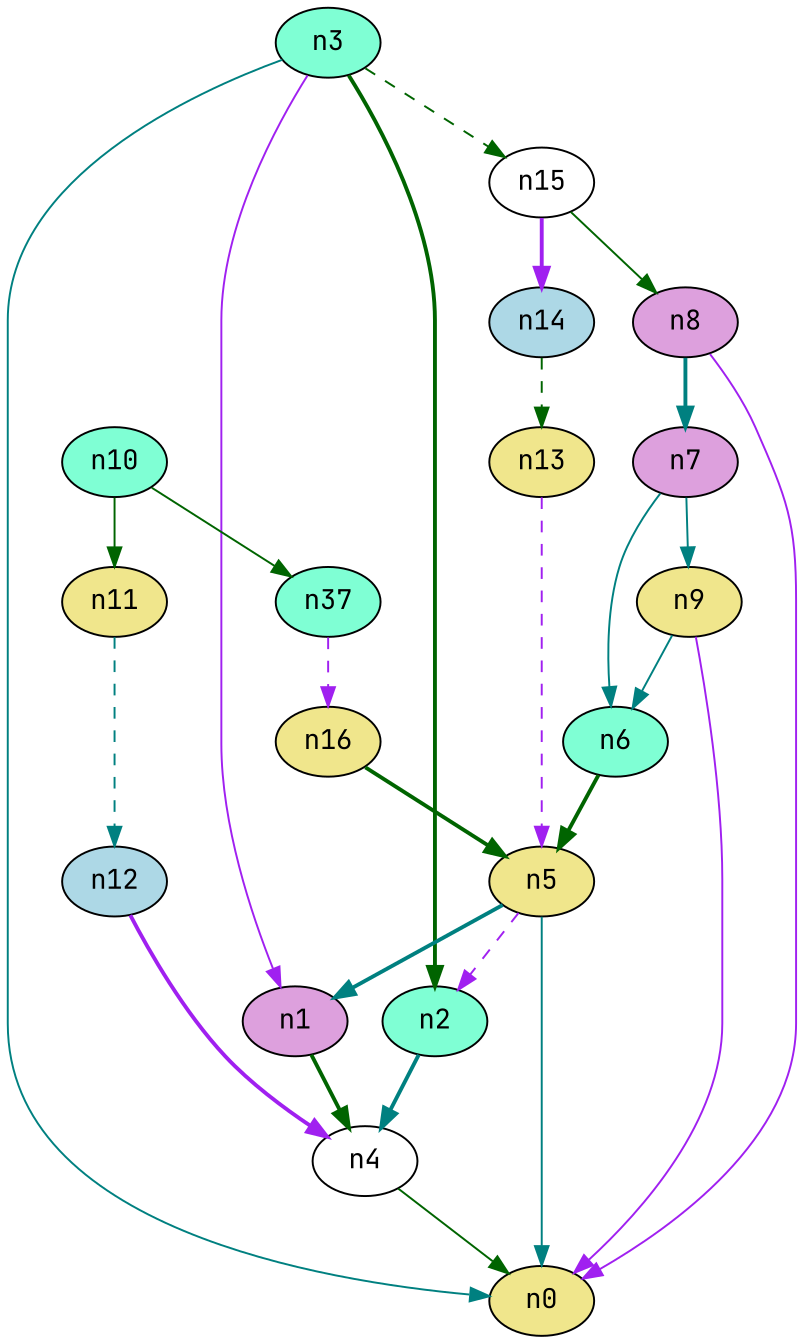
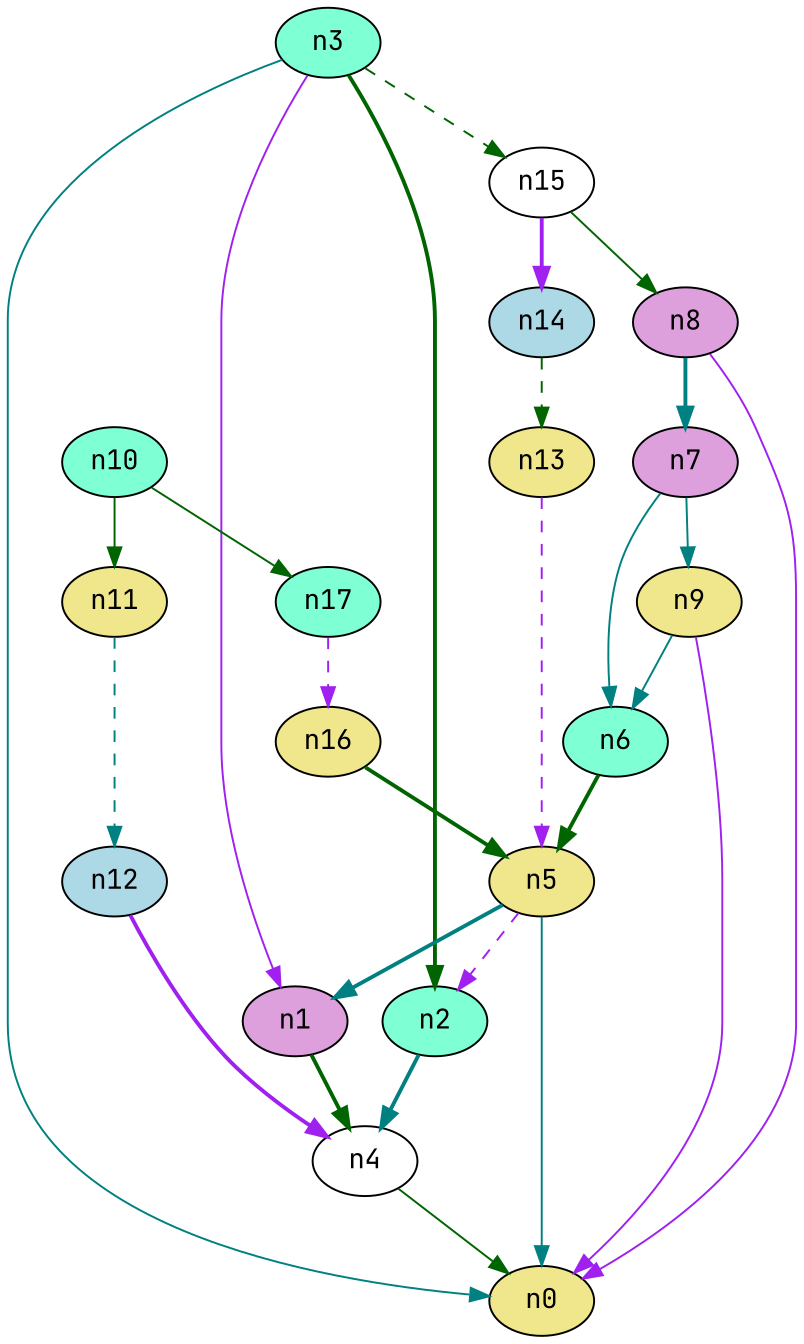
(328, 602) -> (328, 602)
